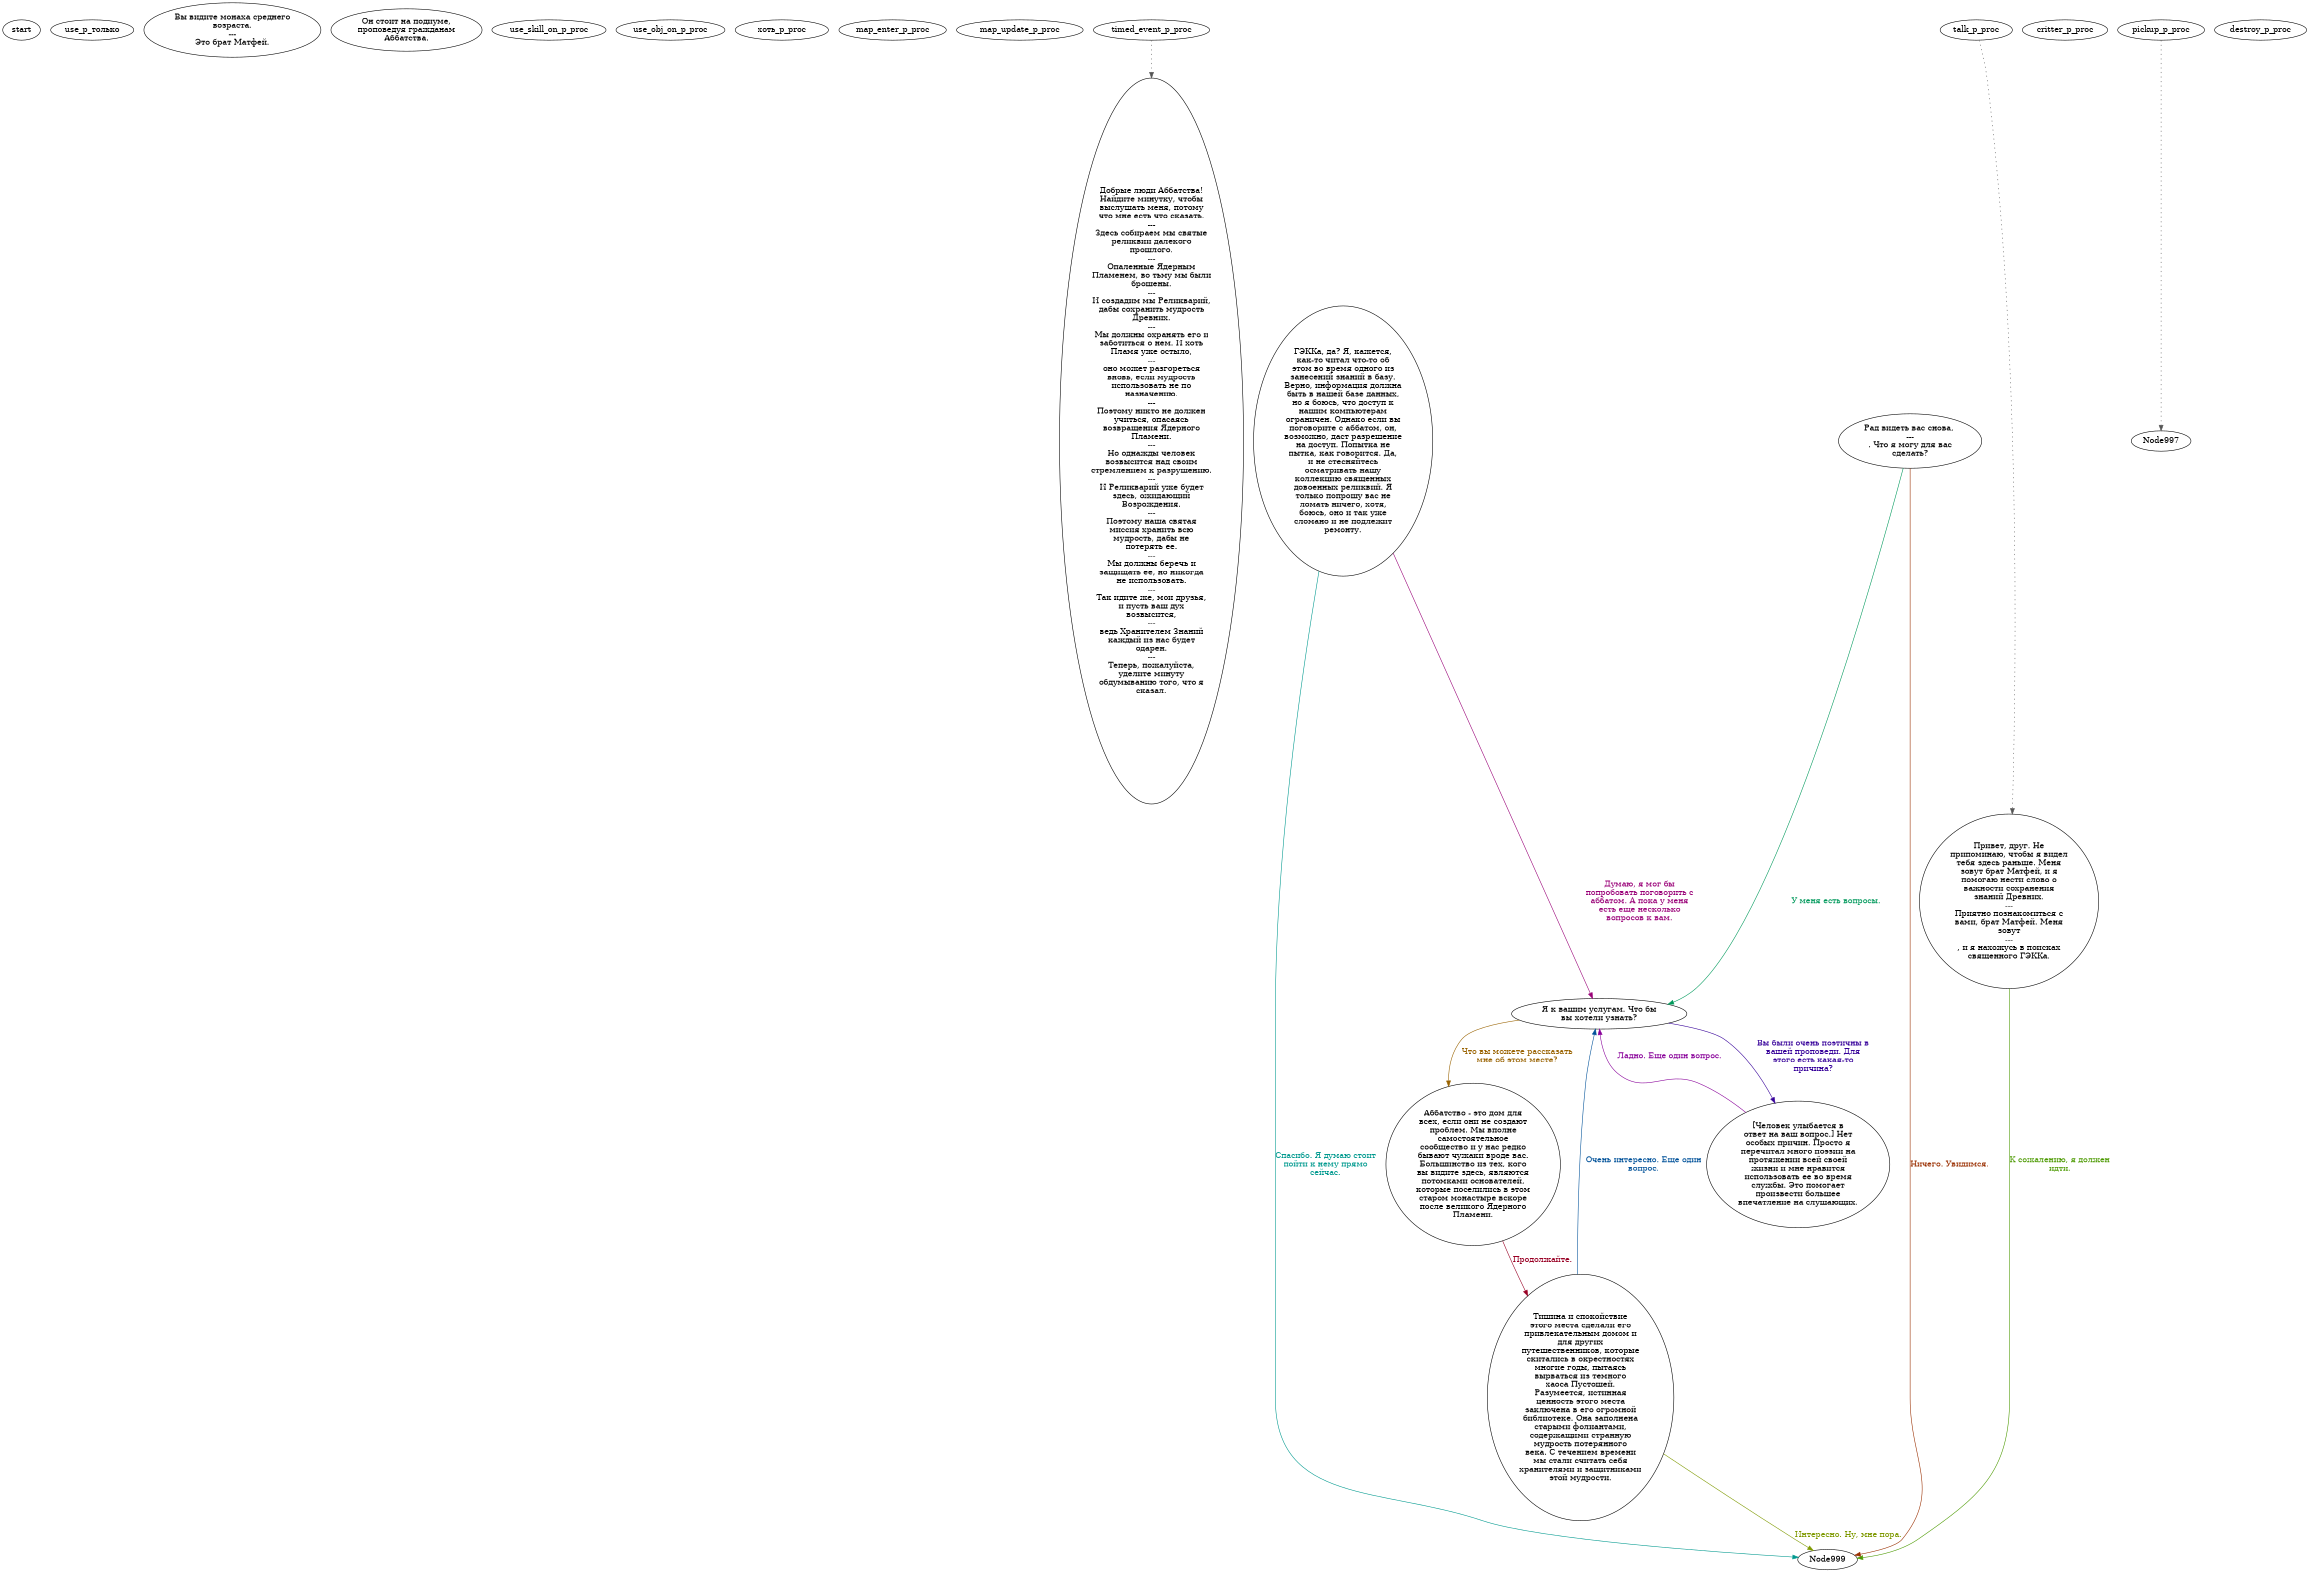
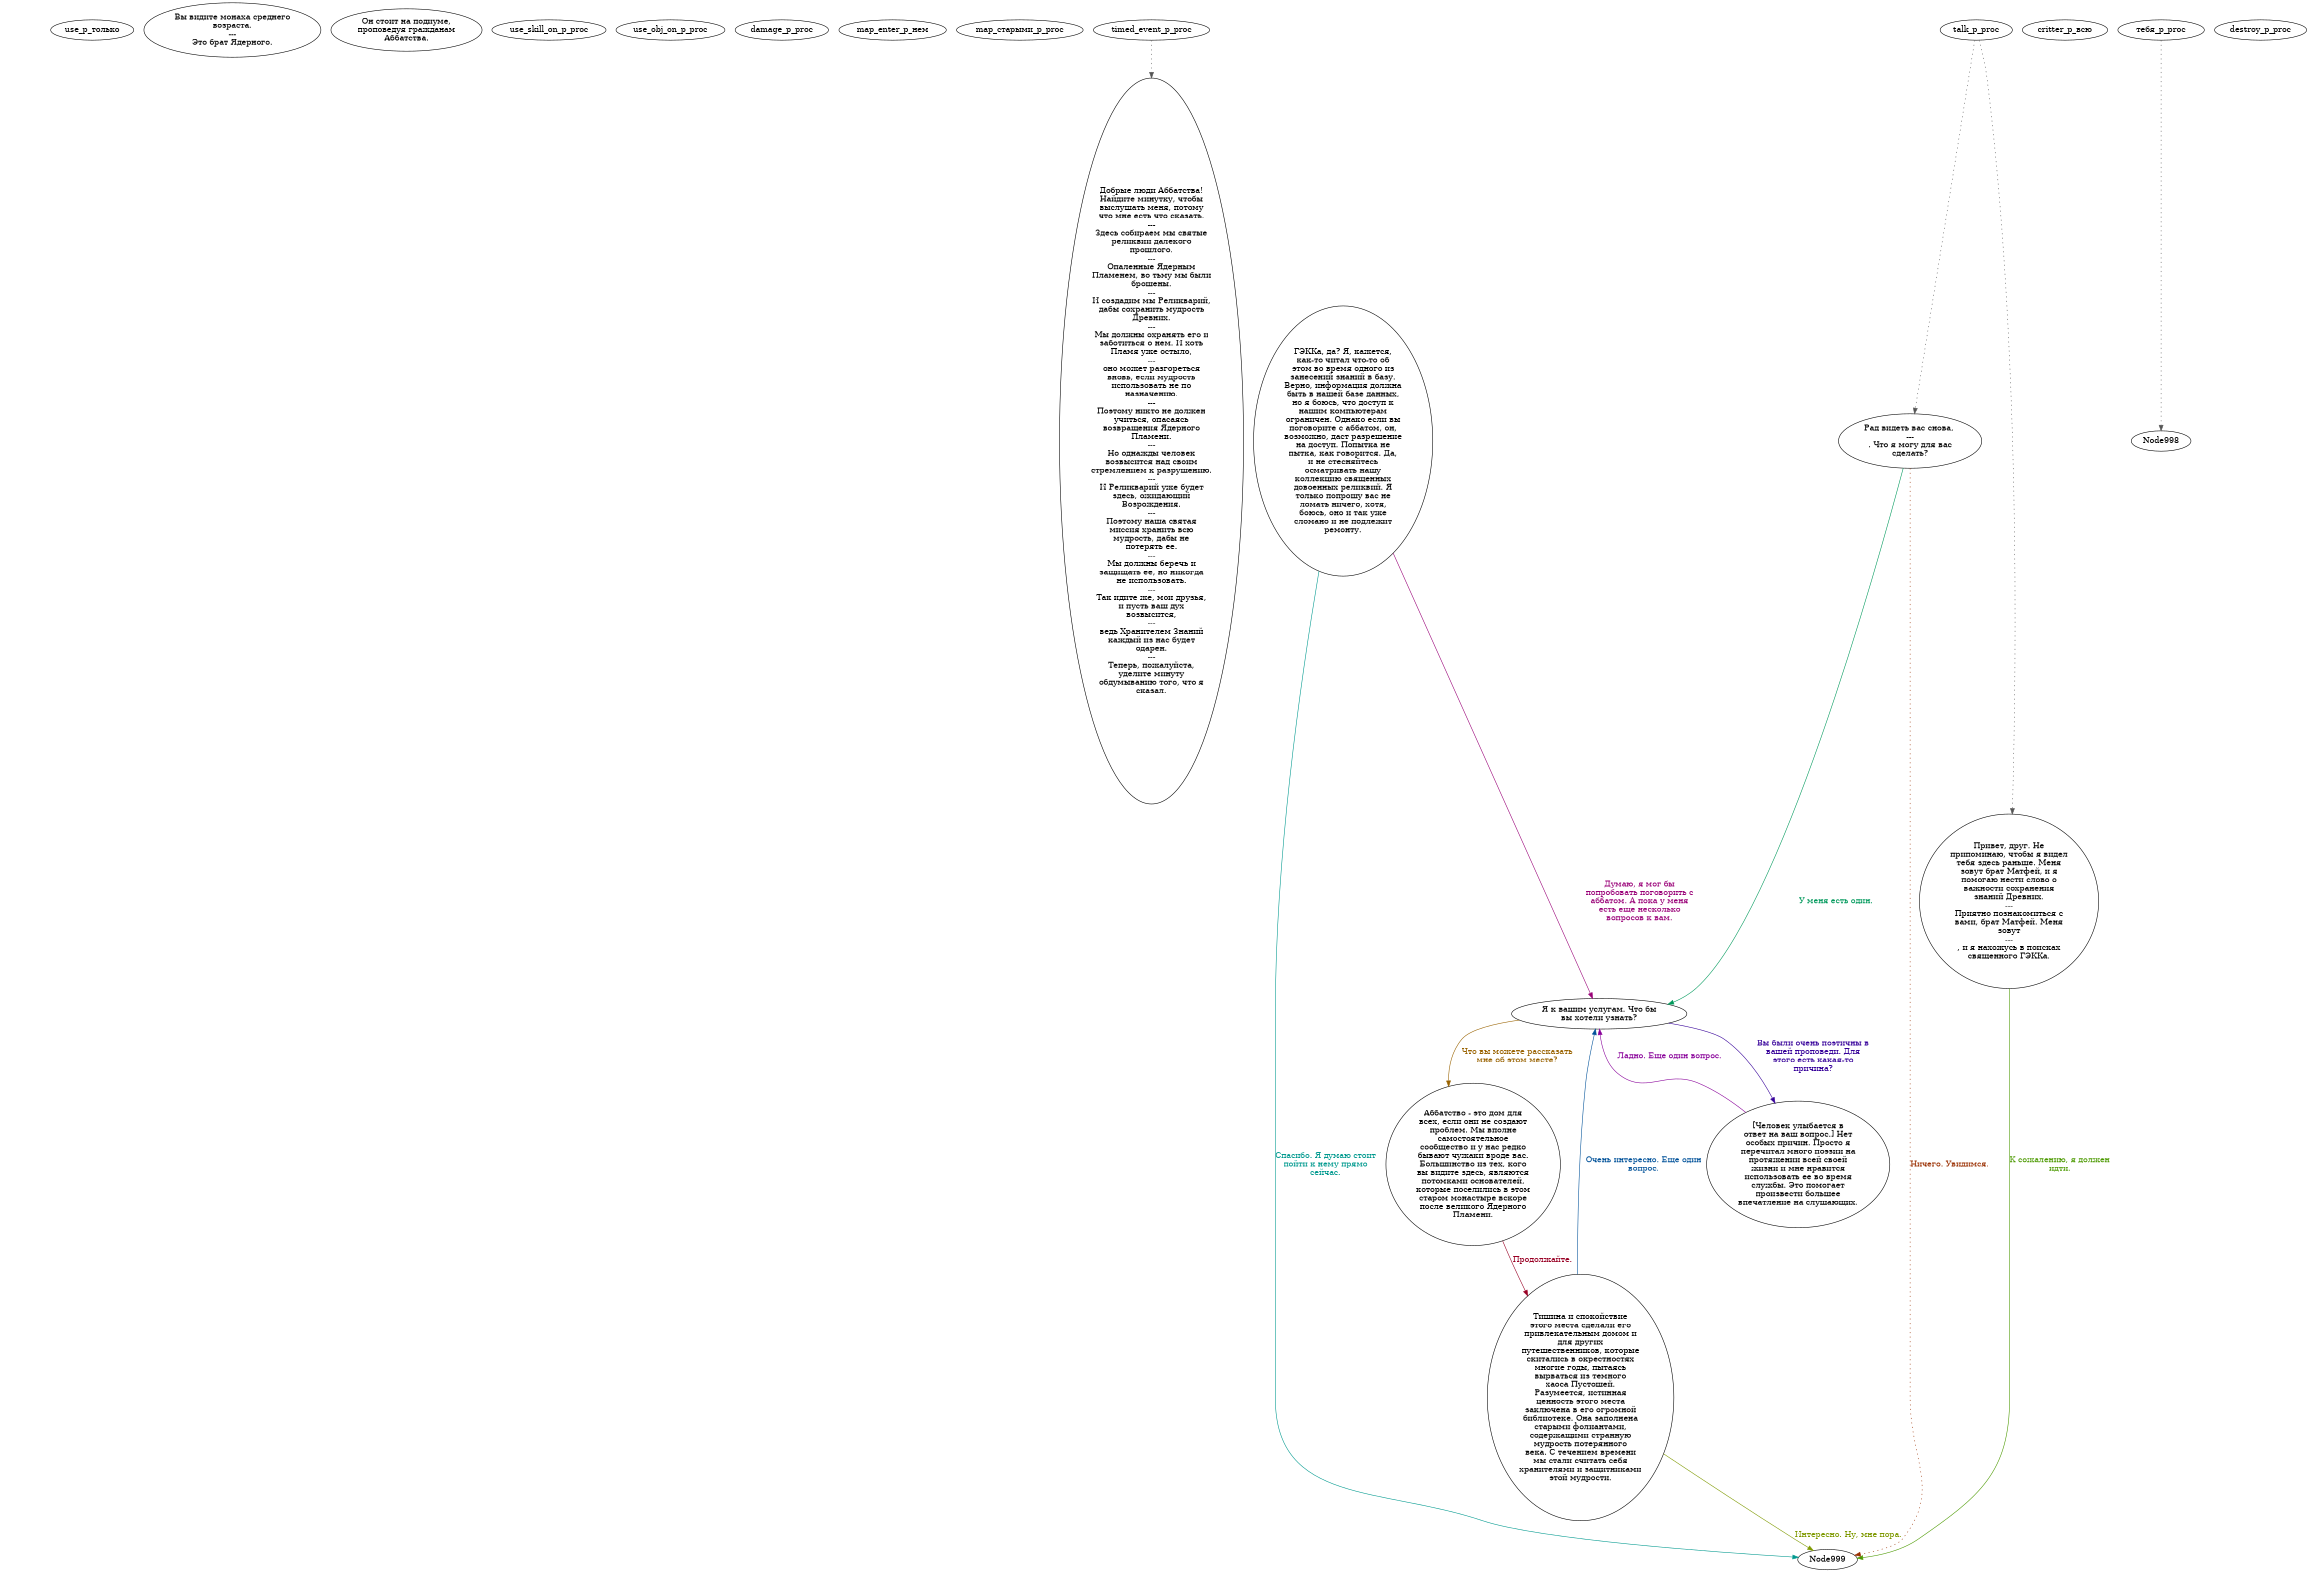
(22, 30) -> none
(232, 30) -> (232, 30)
(782, 30) -> (782, 30)
(893, 30) -> (893, 30)
(1020, 30) -> (1020, 30)
(2065, 30) -> (2065, 30)
(2161, 30) -> (2161, 30)
none -> (1945, 224)
(2161, 441) -> (2161, 441)
(1836, 901) -> (1836, 901)
(1910, 1029) -> (1910, 1029)
